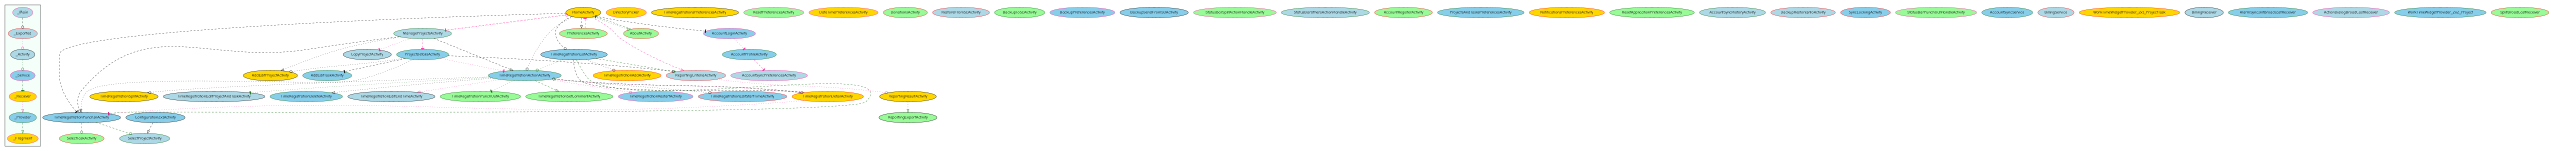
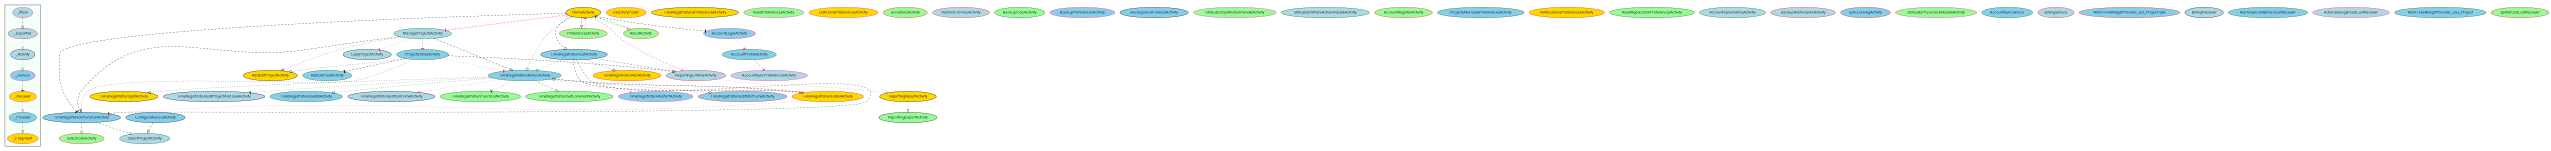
(2129, 13) -> (2129, 13)
